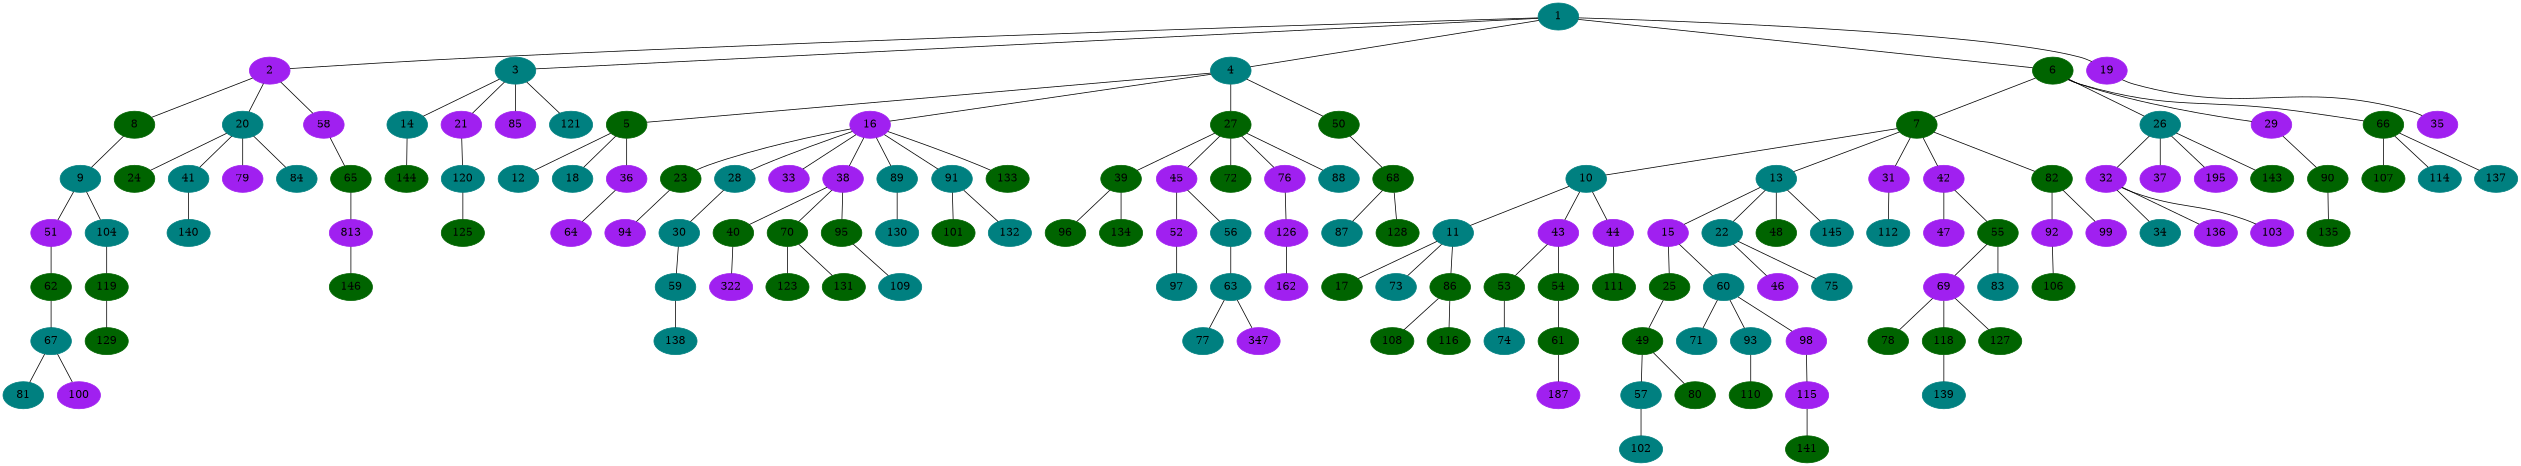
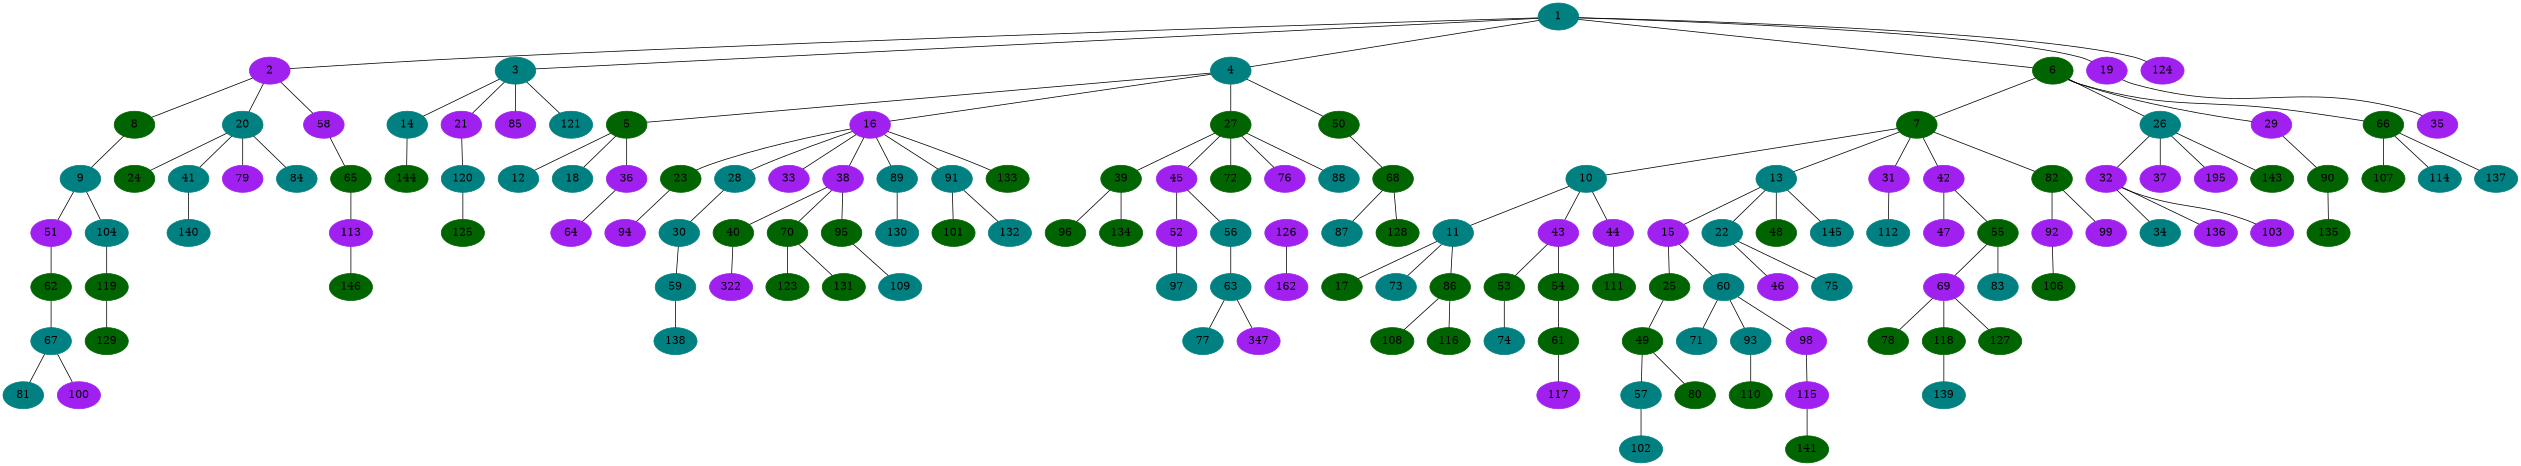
none -> (2162, 71)
(1286, 206) -> none
(351, 233) -> (351, 233)
(1558, 395) -> (1558, 395)
